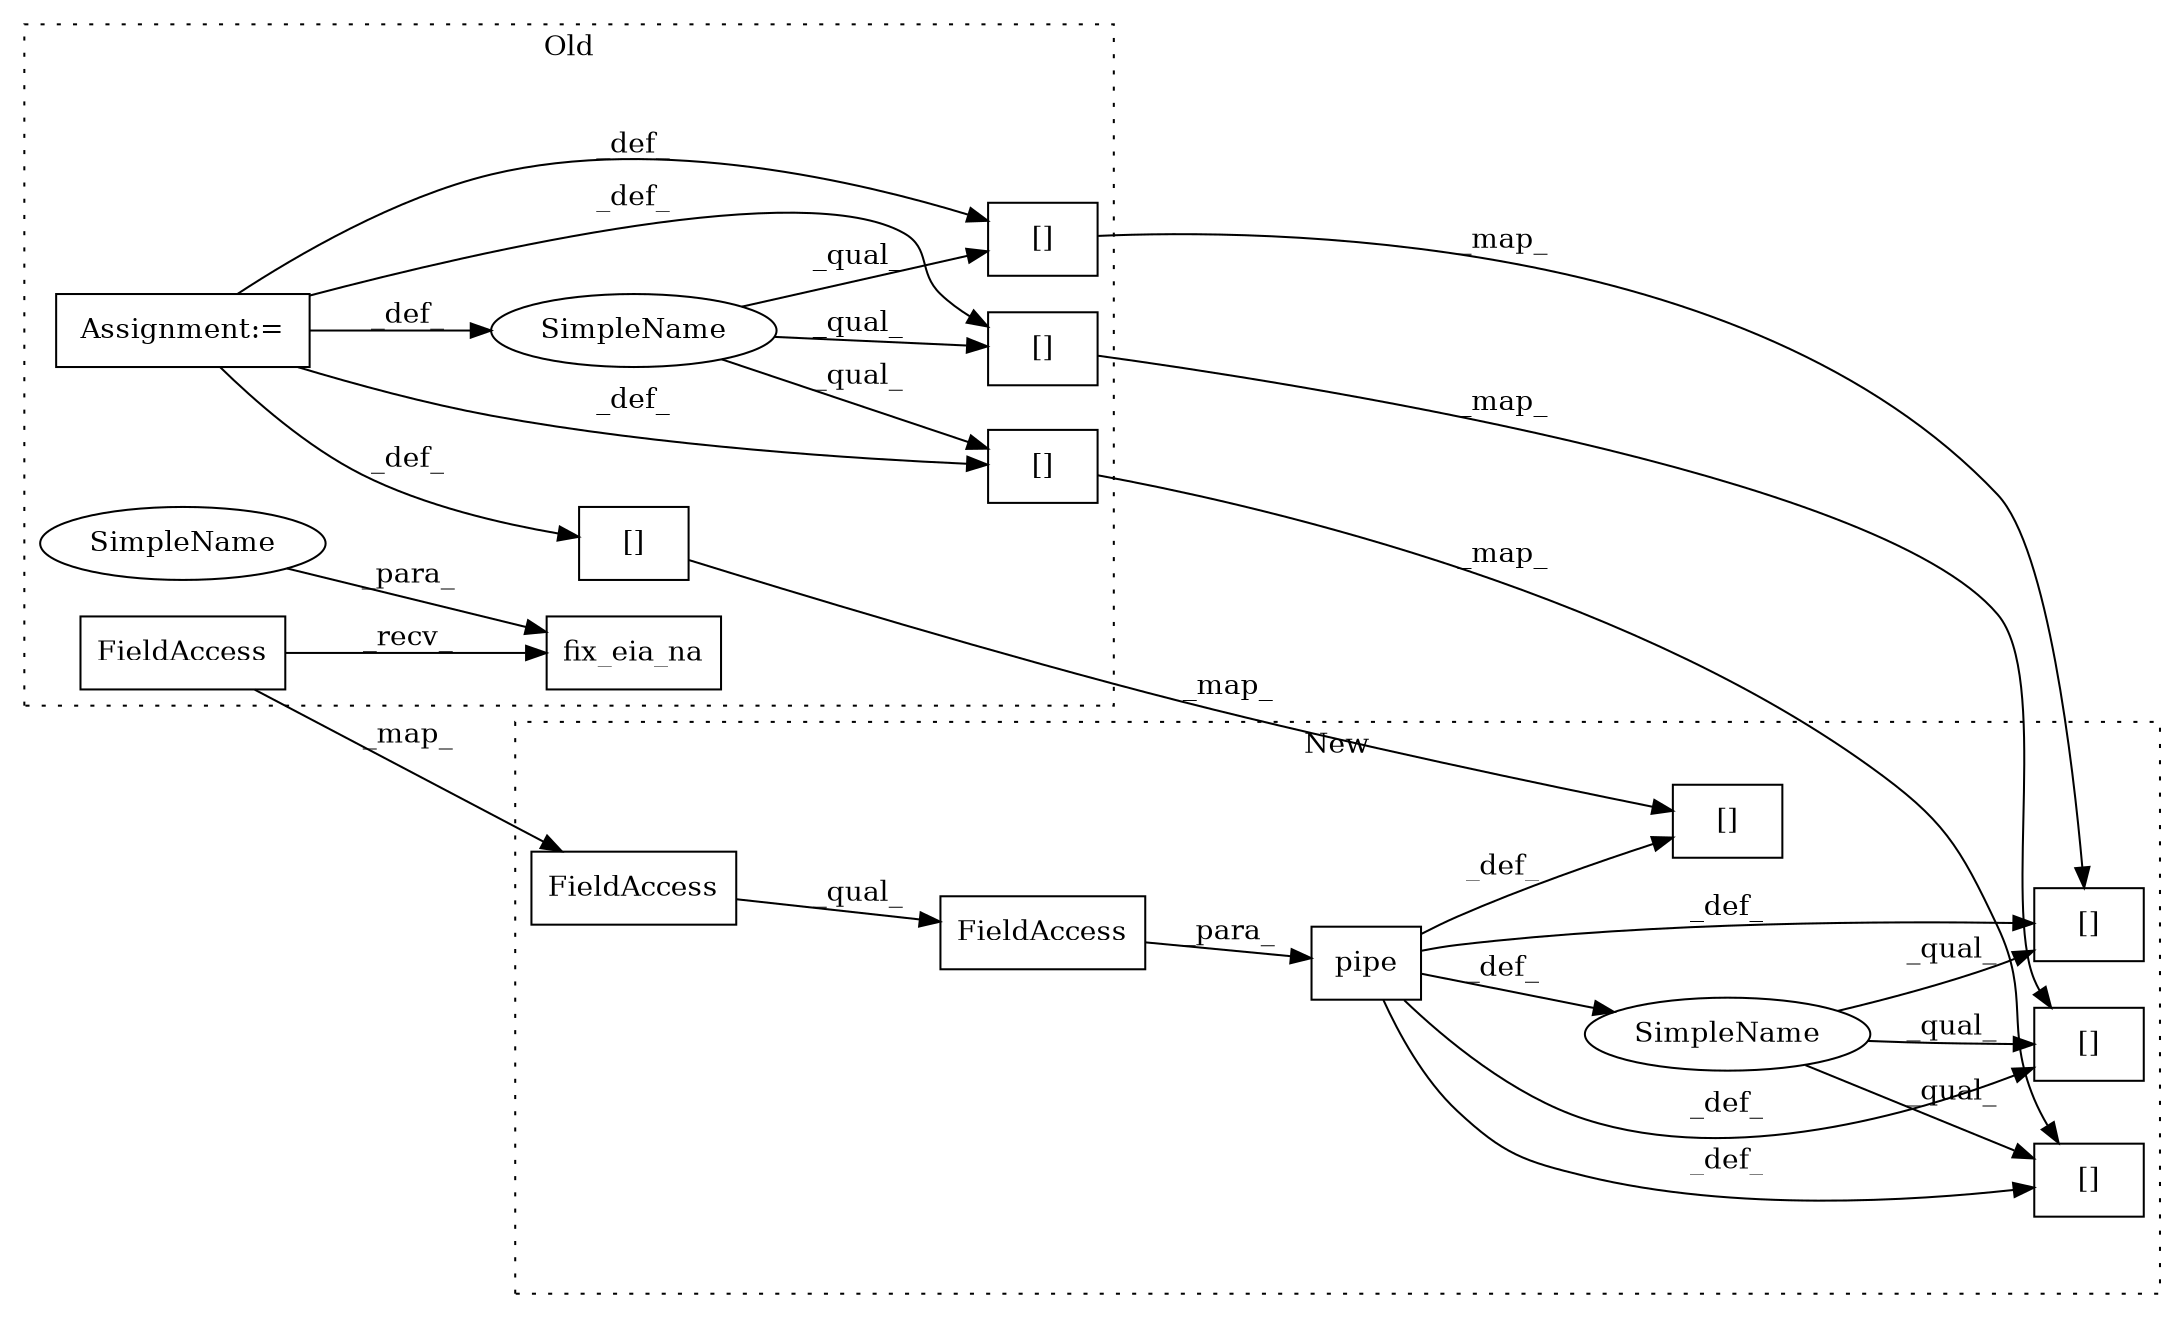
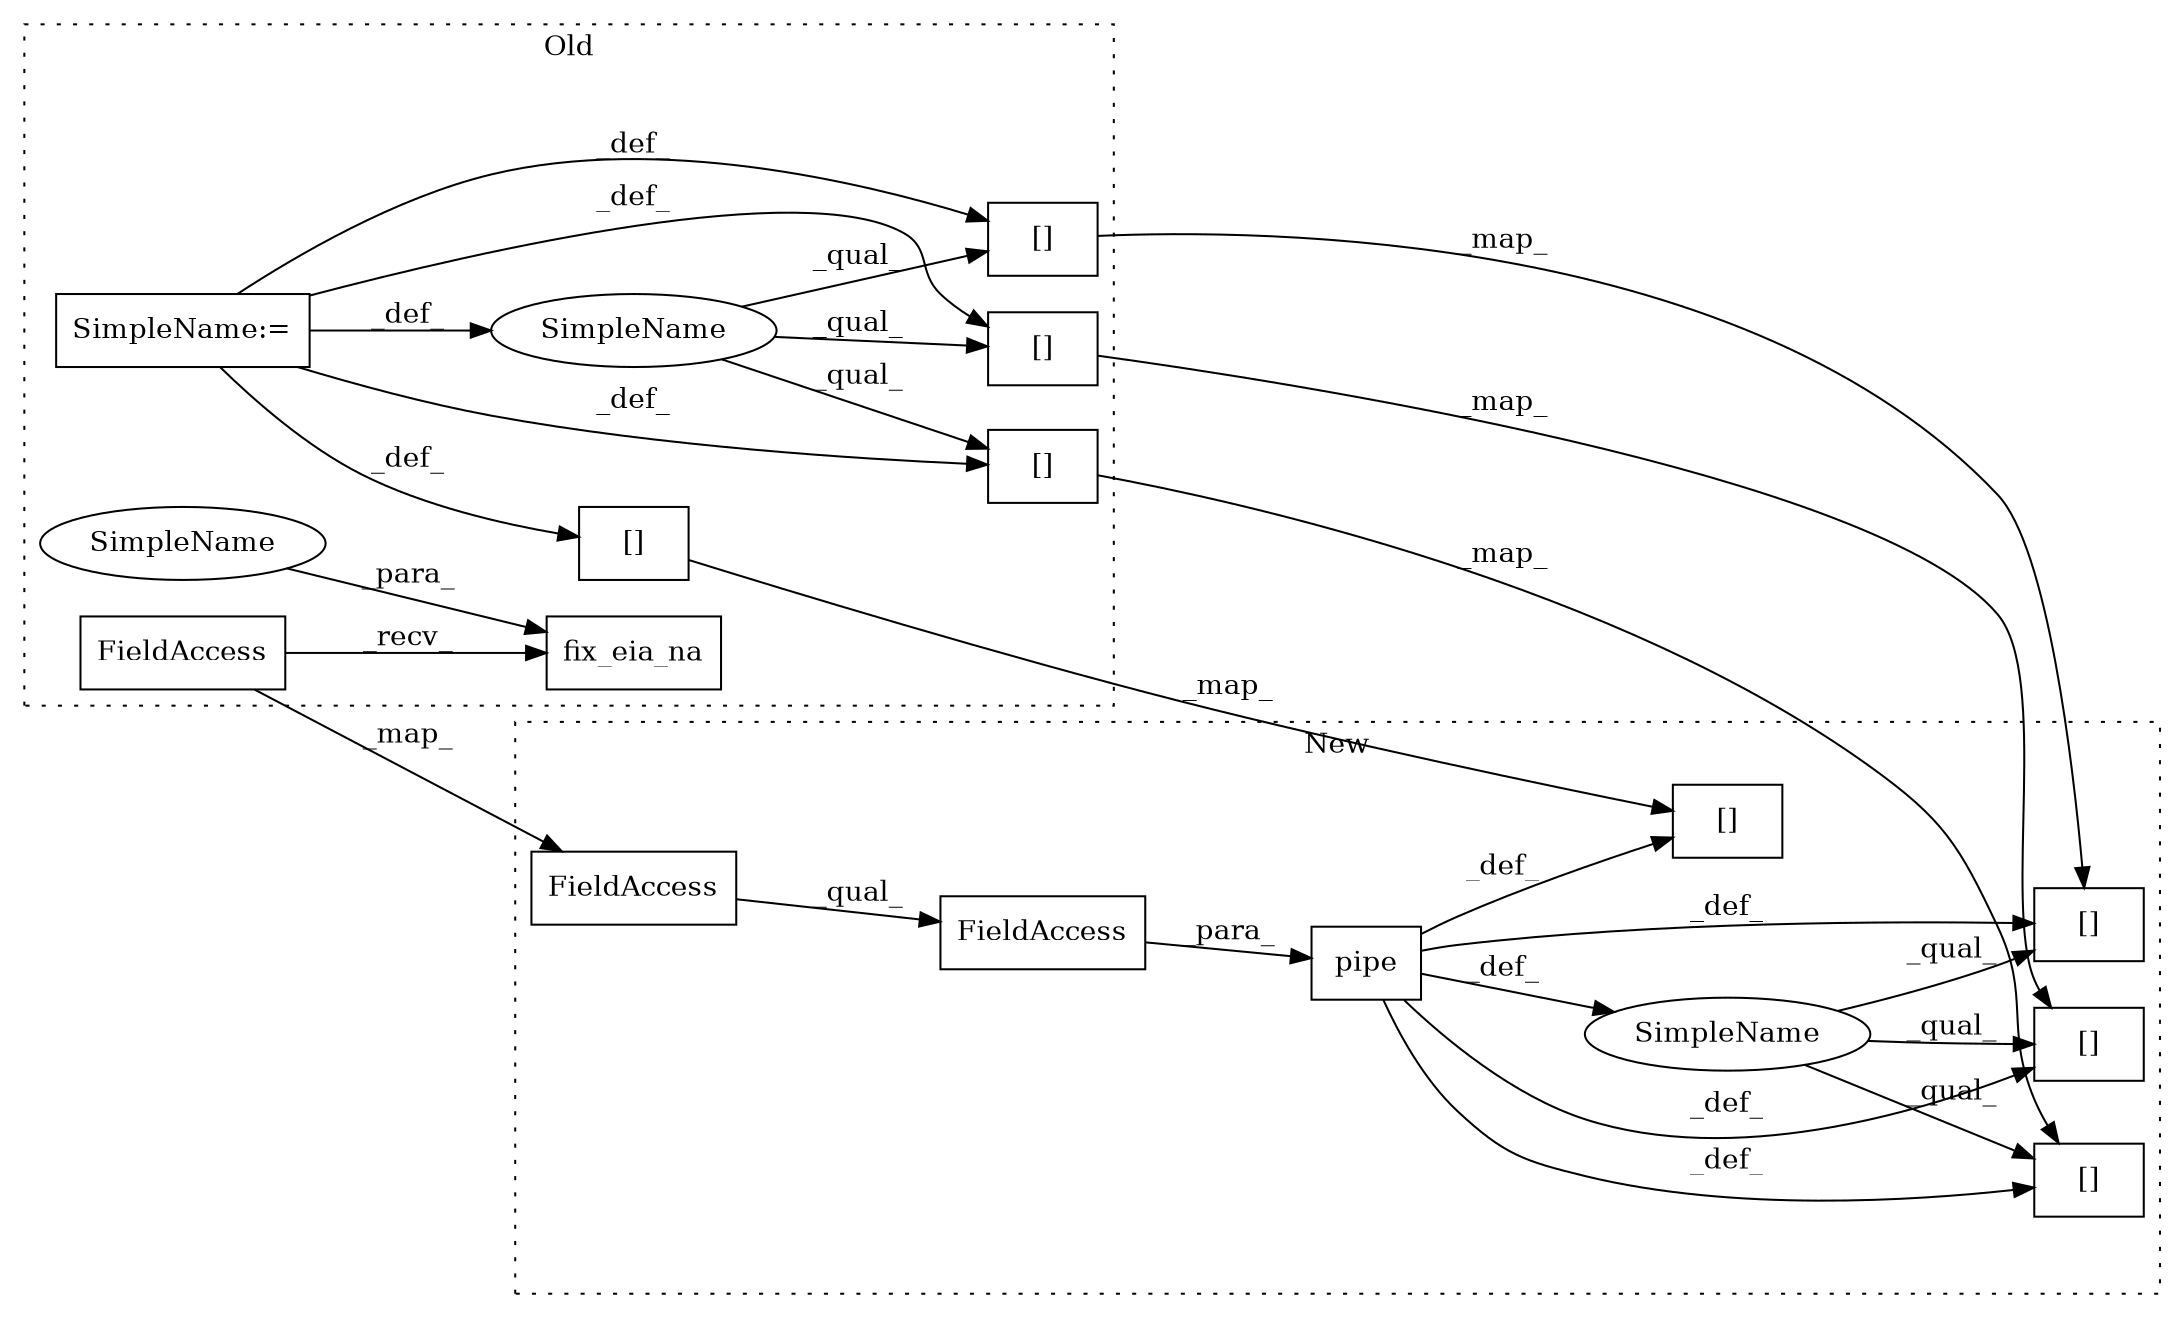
(183, 331) -> (183, 331)
